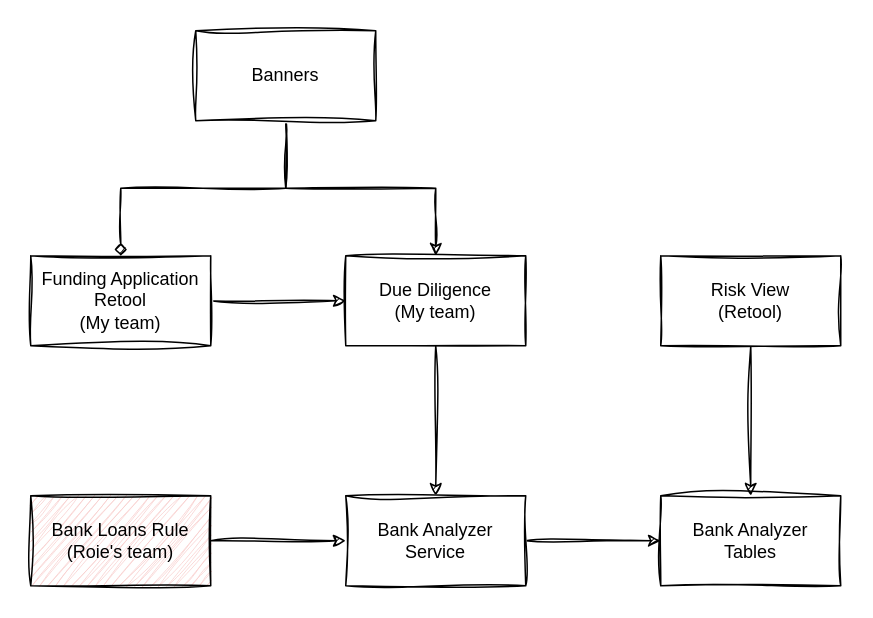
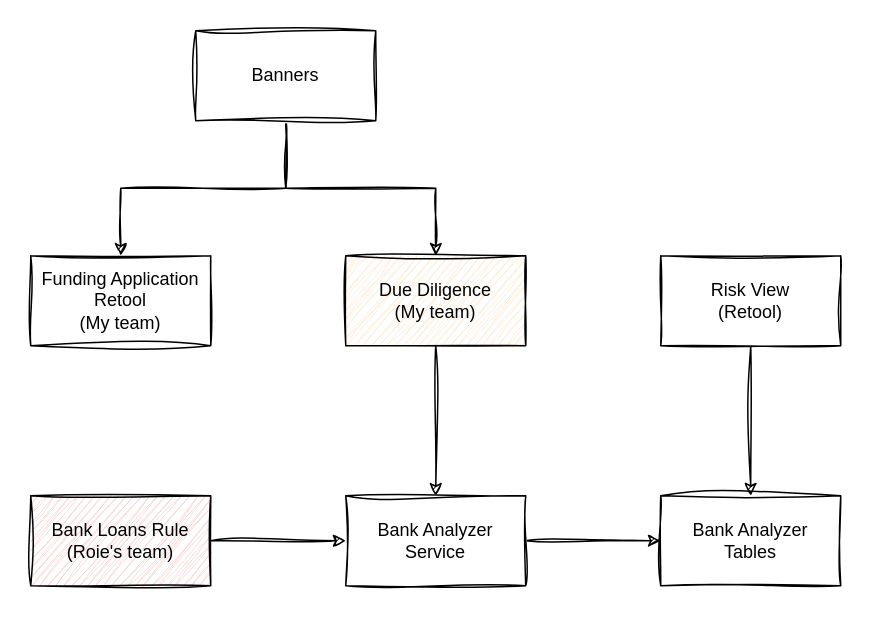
(121, 243) -> (121, 244)
(275, 301) -> none
(436, 301) -> (436, 301)
